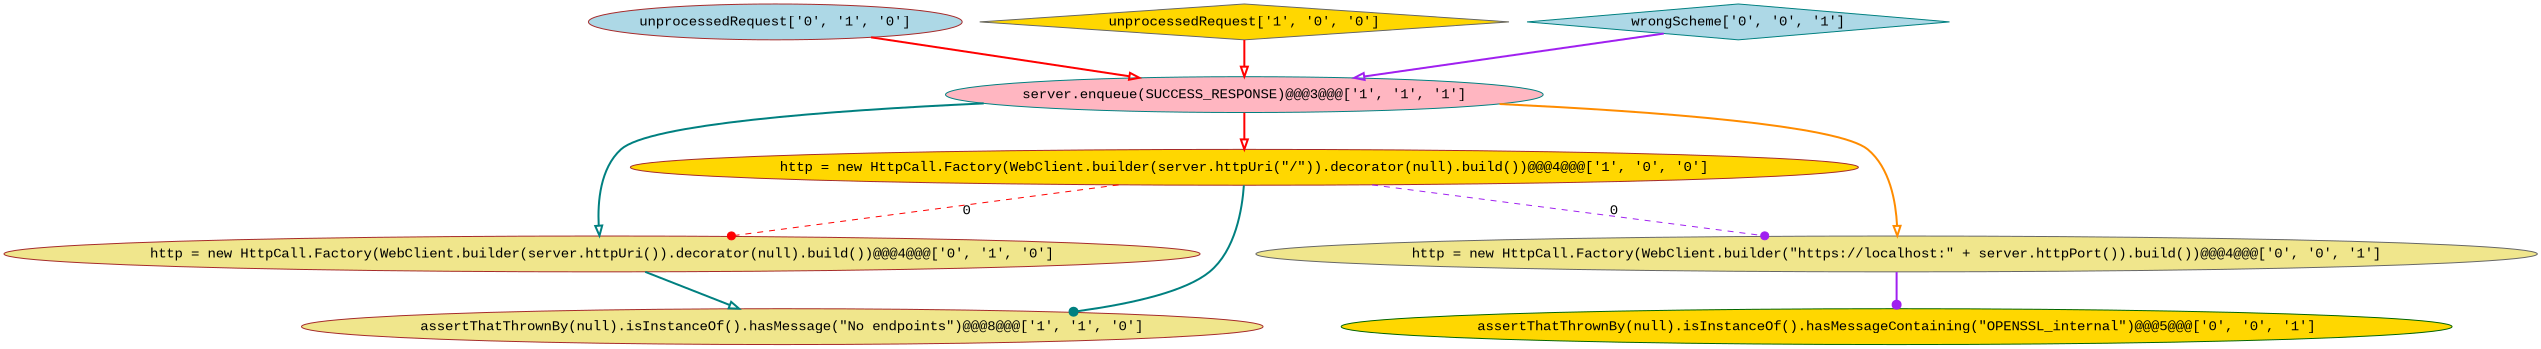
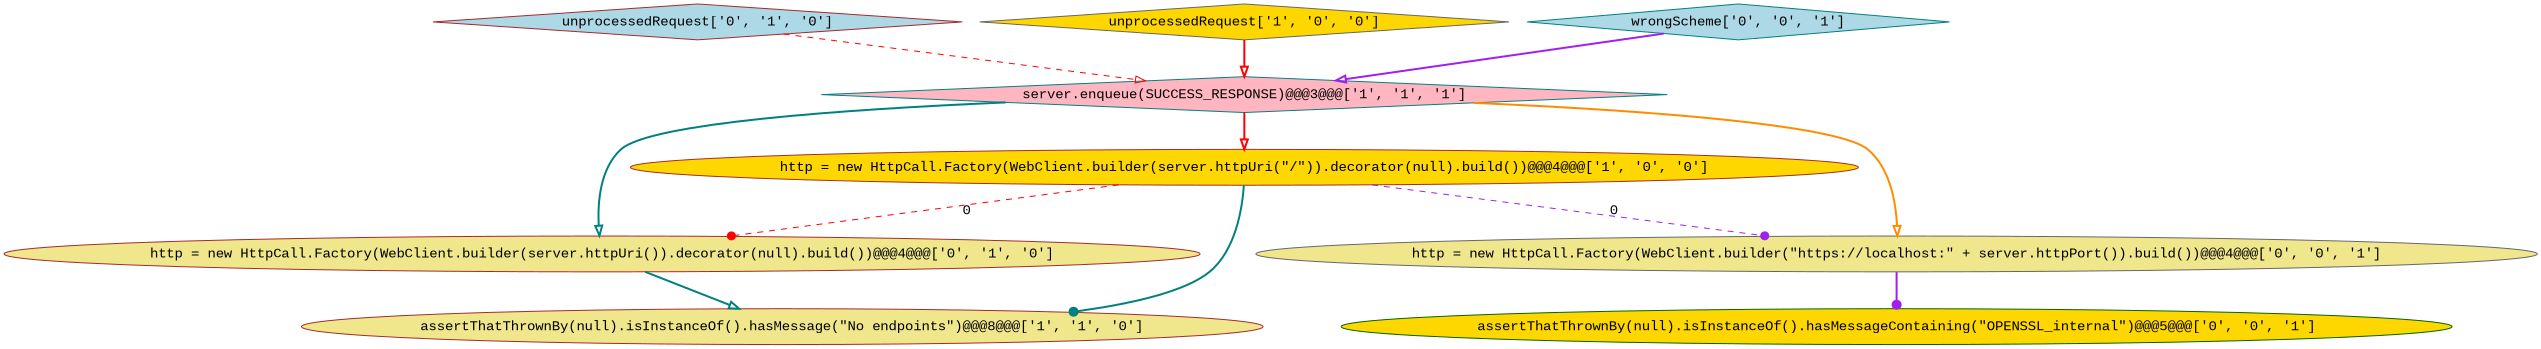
(775, 22) -> (698, 22)
(1000, 57) -> (959, 57)
(1244, 95) -> (1244, 95)
